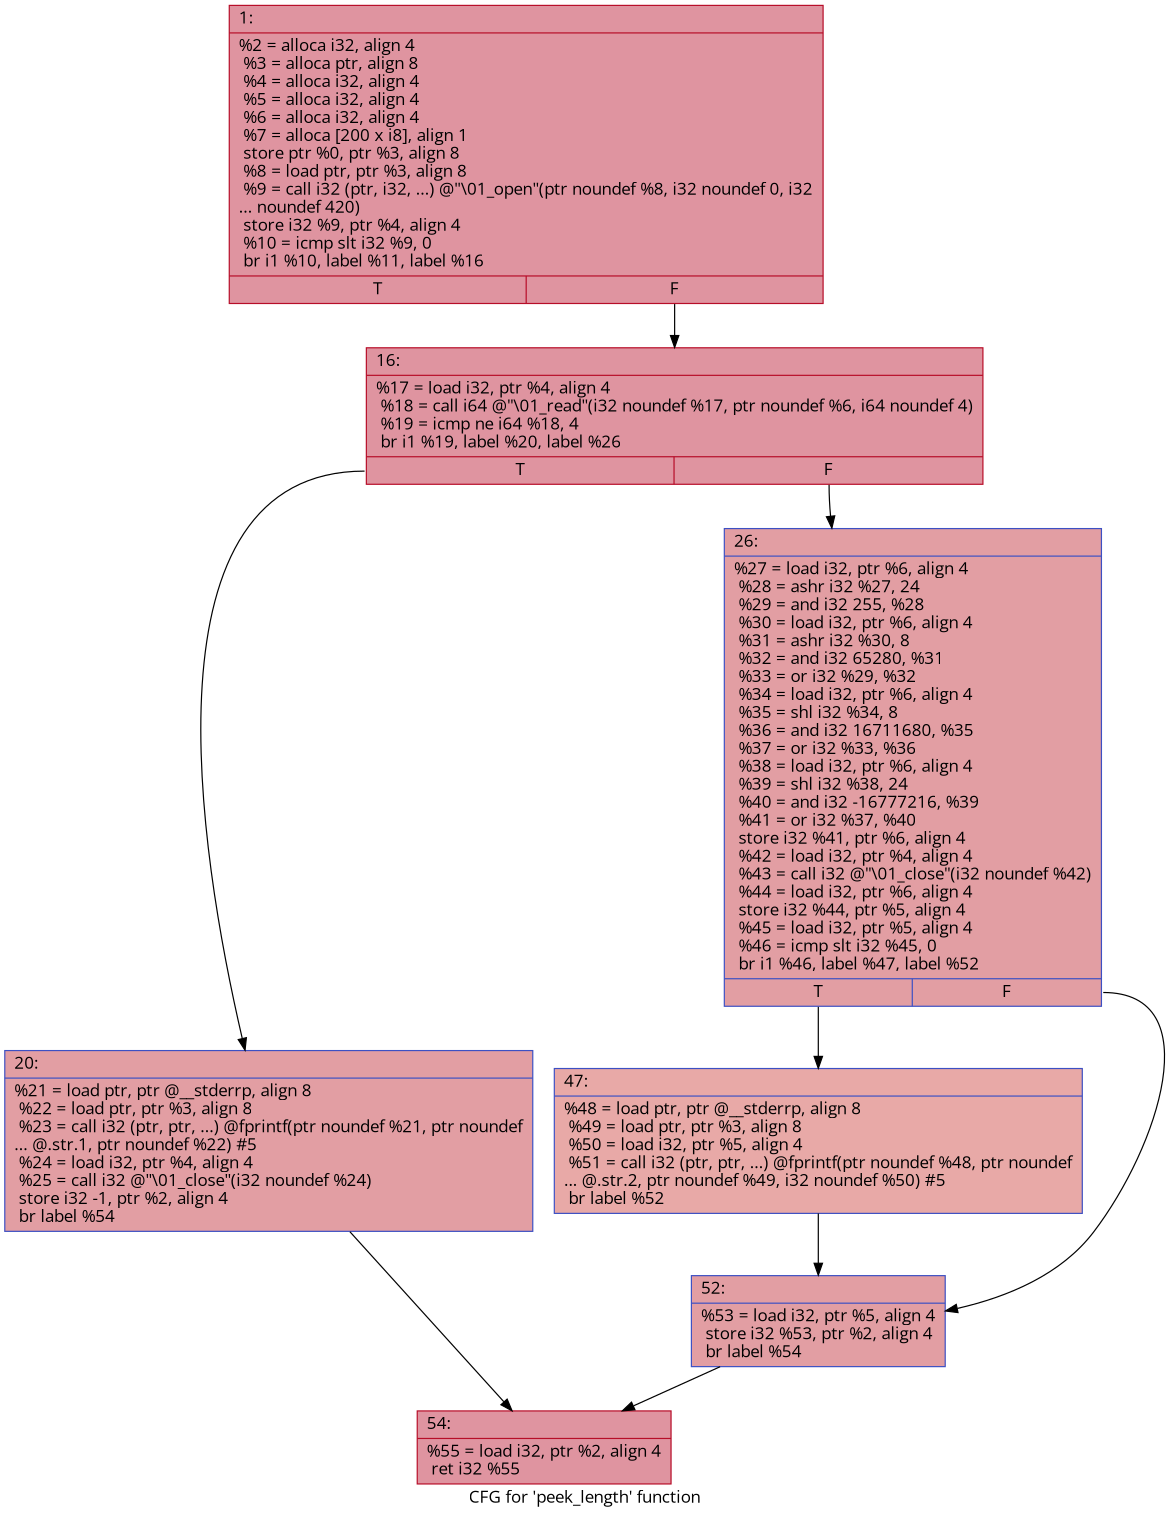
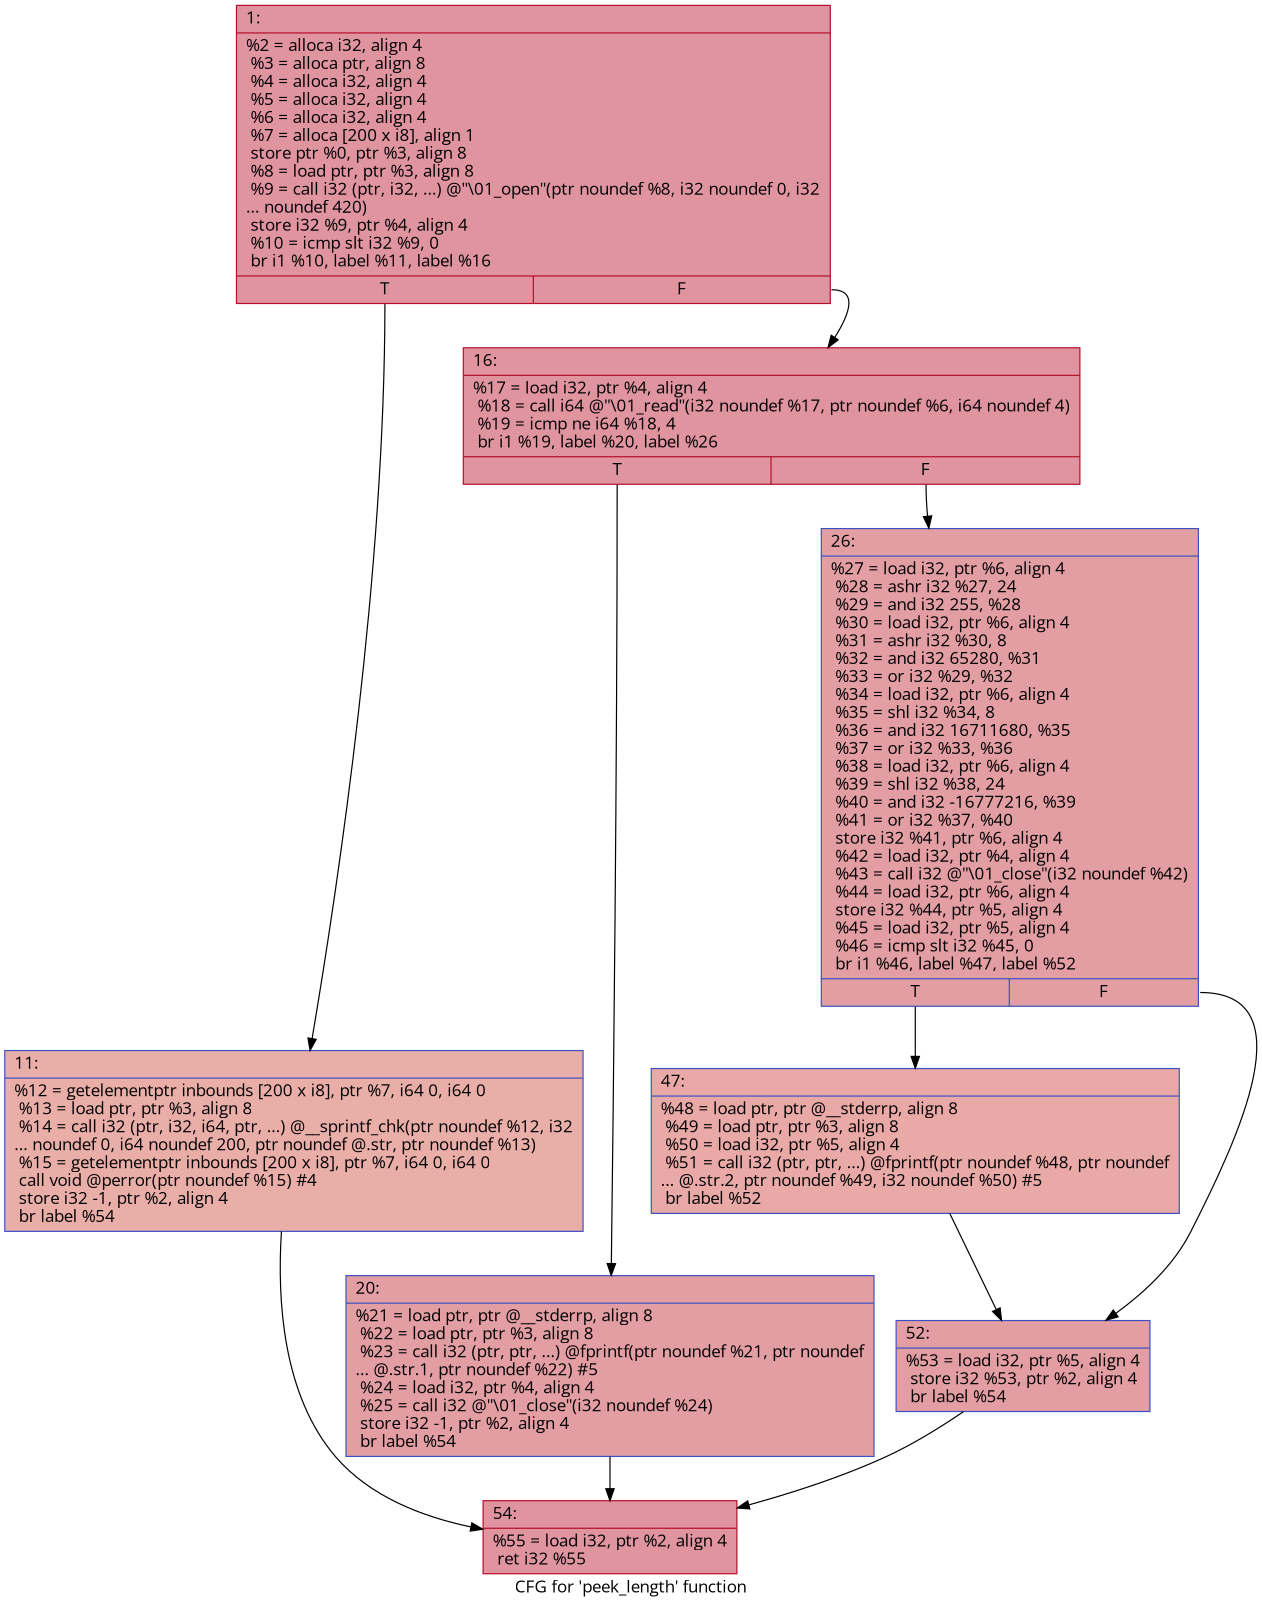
none -> (294, 1141)
